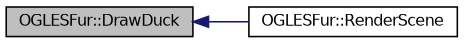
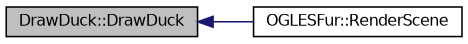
(100, 22) -> (102, 22)
